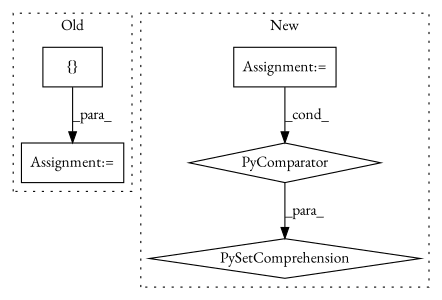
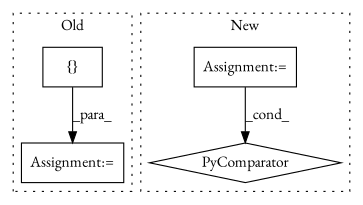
(285, 258) -> none
